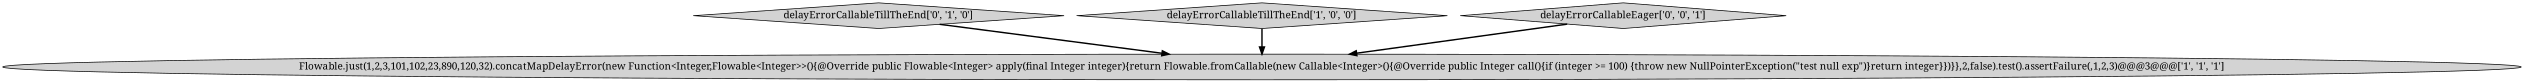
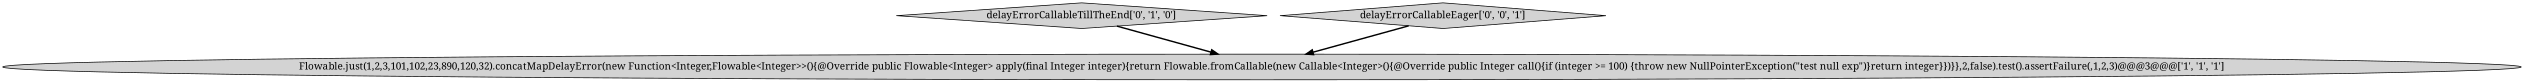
(1262, 16) -> none
